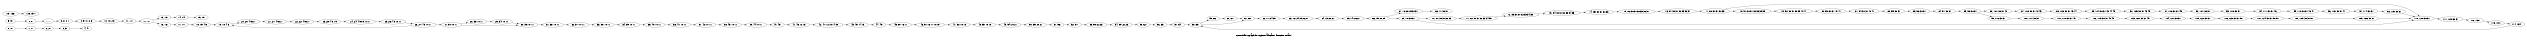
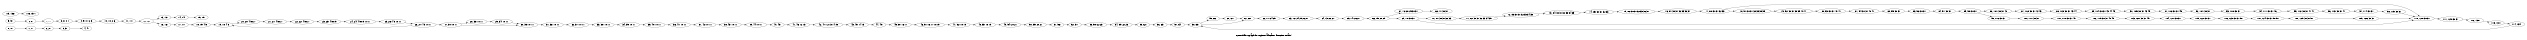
(2304, 11) -> (2304, 11)
(110, 21) -> (110, 21)
(330, 22) -> (330, 22)
